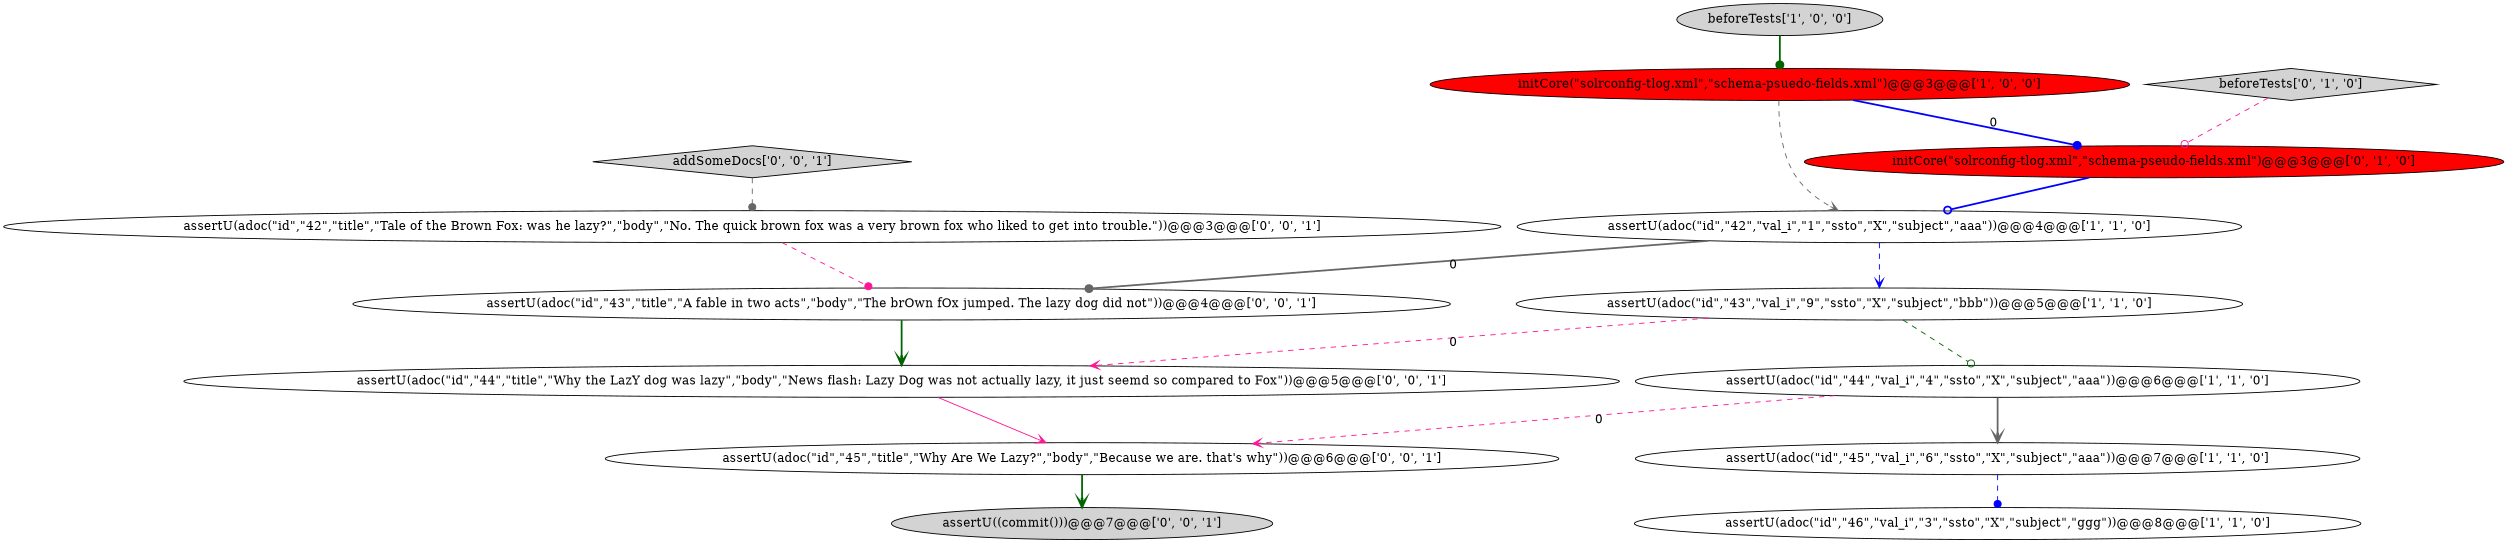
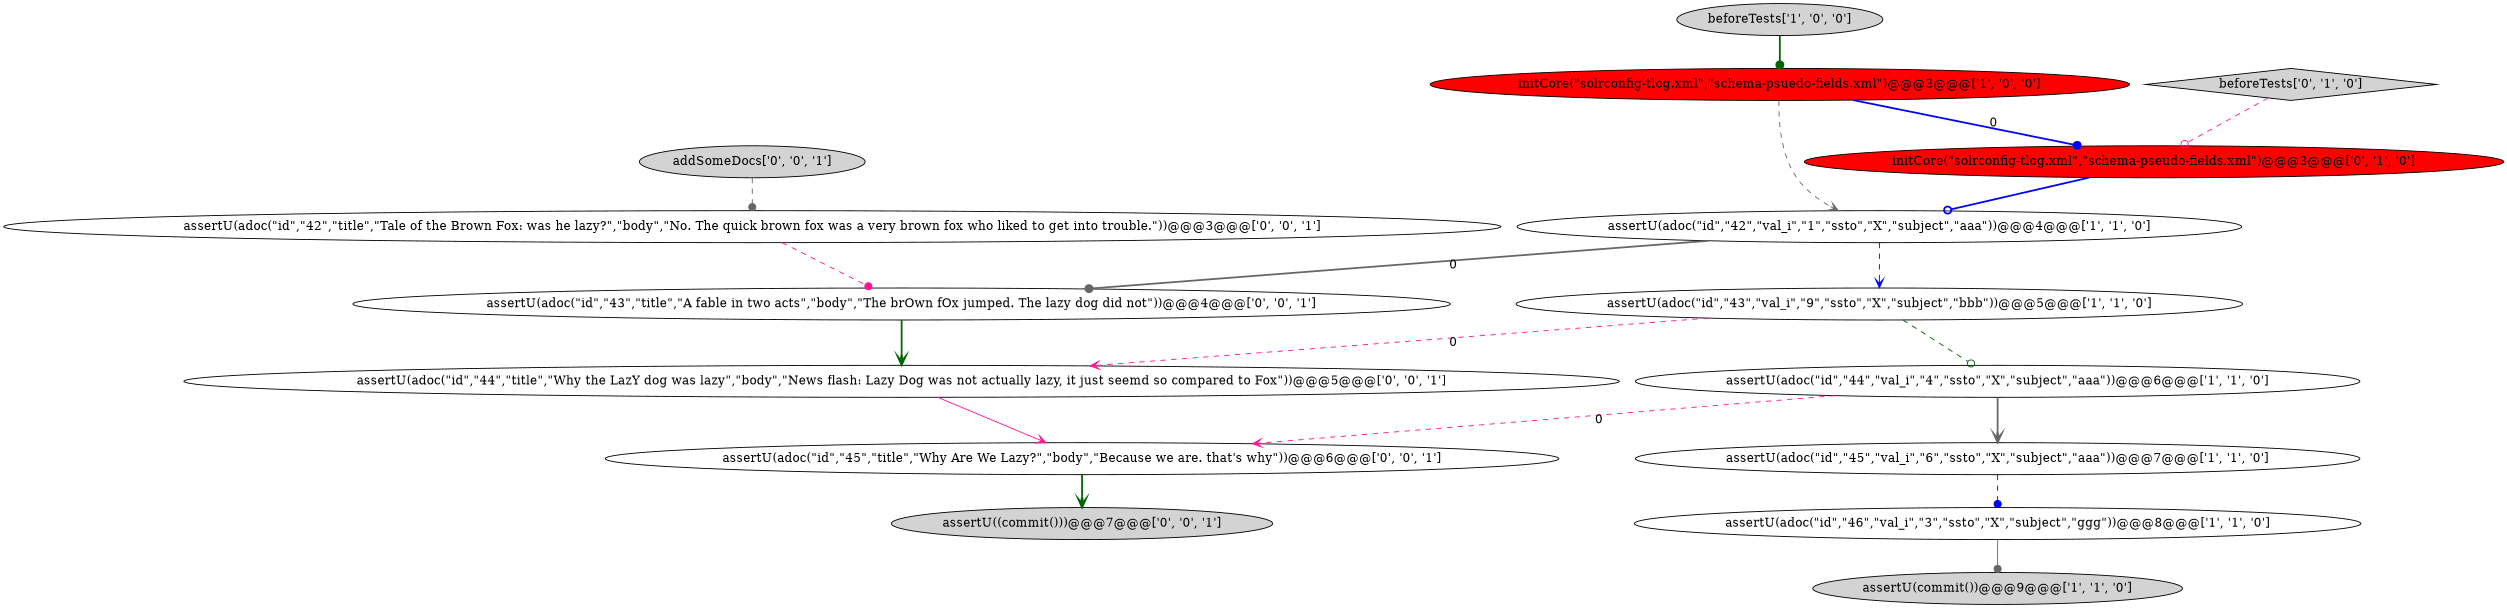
(752, 162) -> (752, 162)
none -> (1998, 588)
